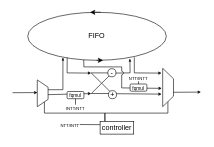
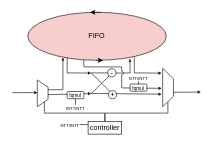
(97, 36) -> (97, 36)
(117, 128) -> (105, 128)
